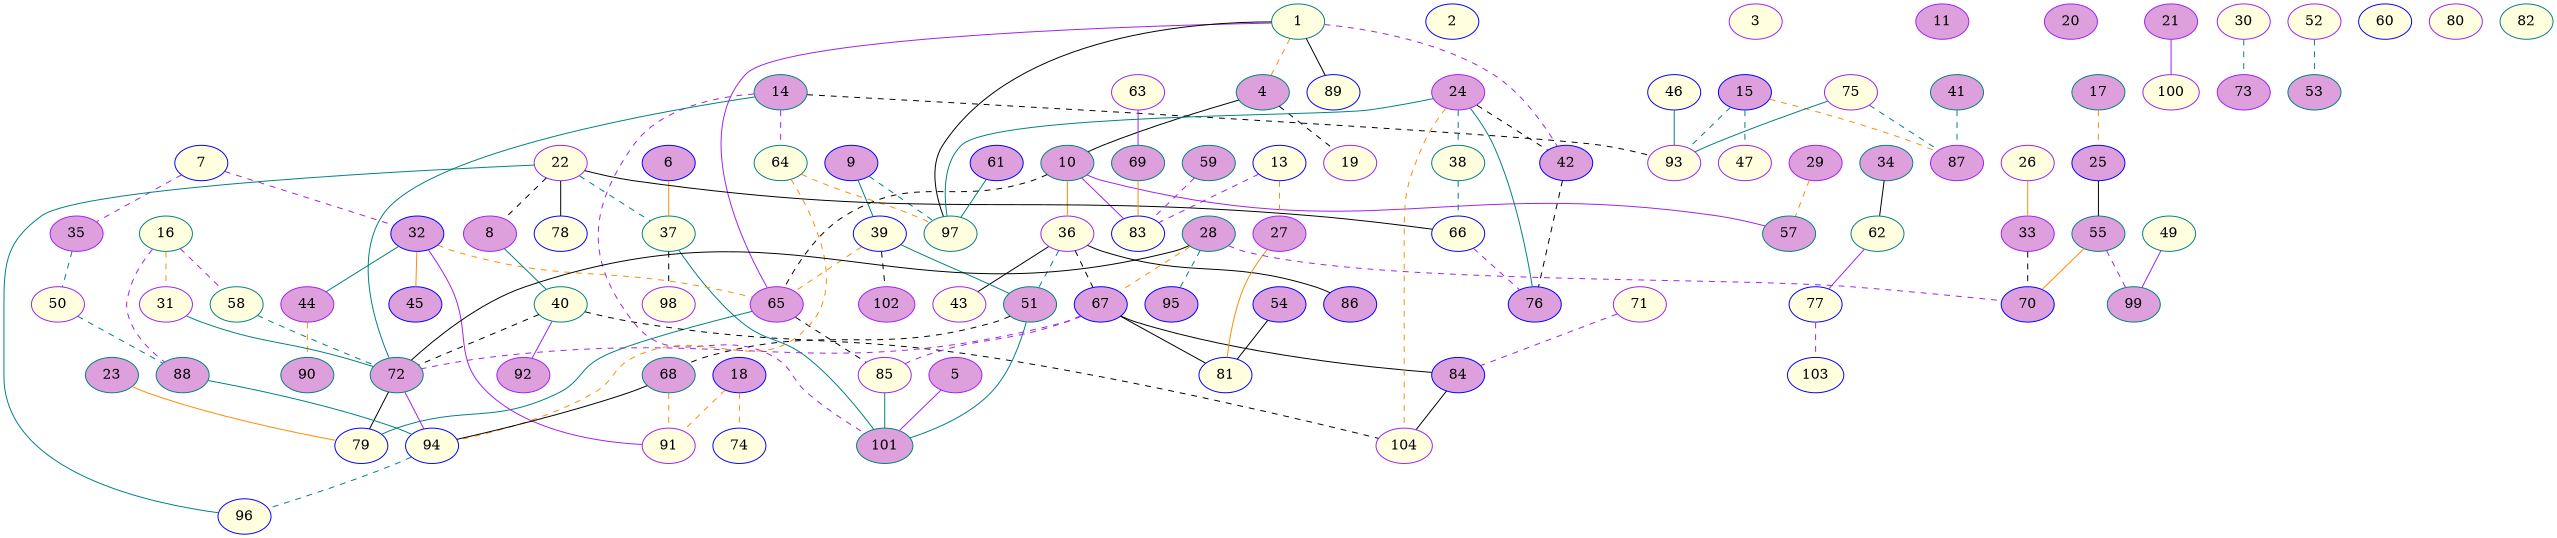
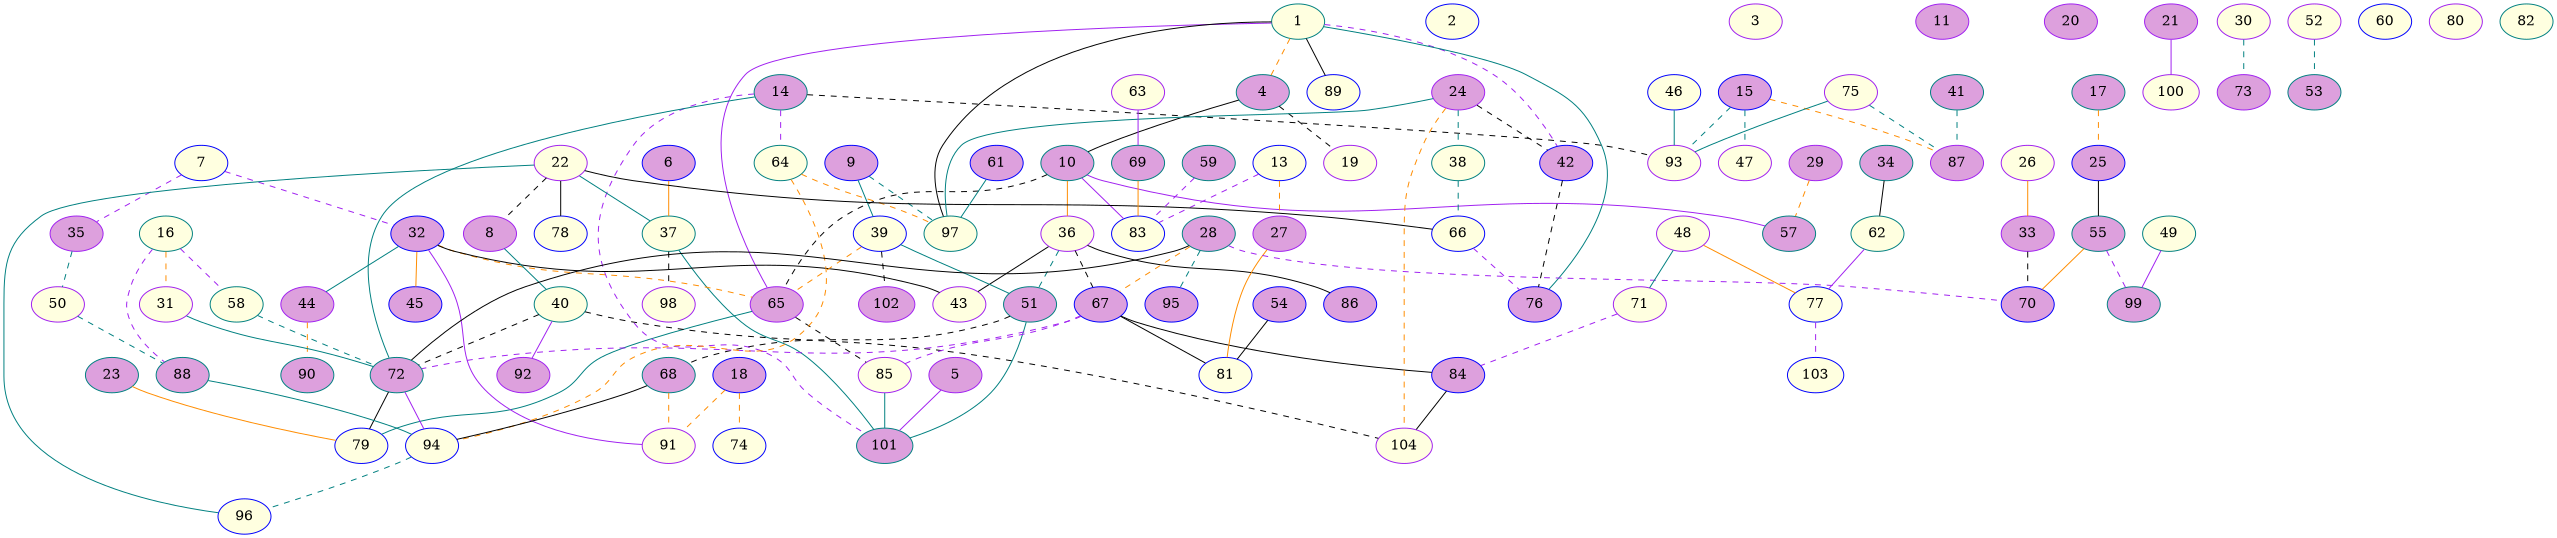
(1511, 194) -> (1552, 89)
(615, 198) -> (615, 198)
none -> (1683, 234)
none -> (676, 269)
